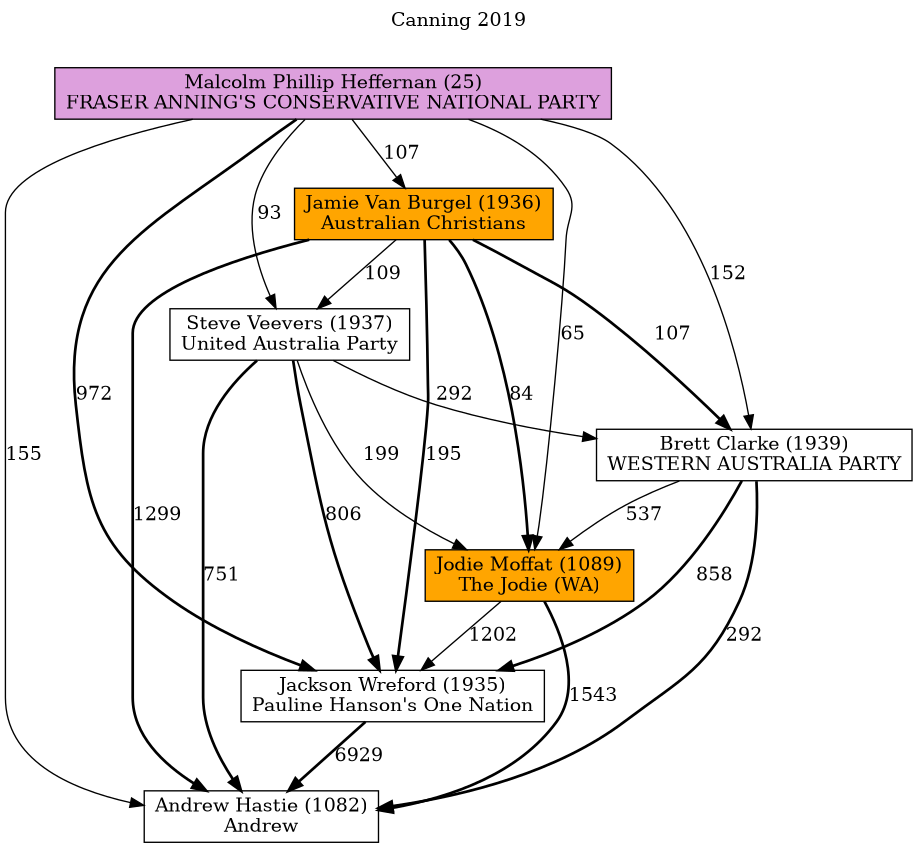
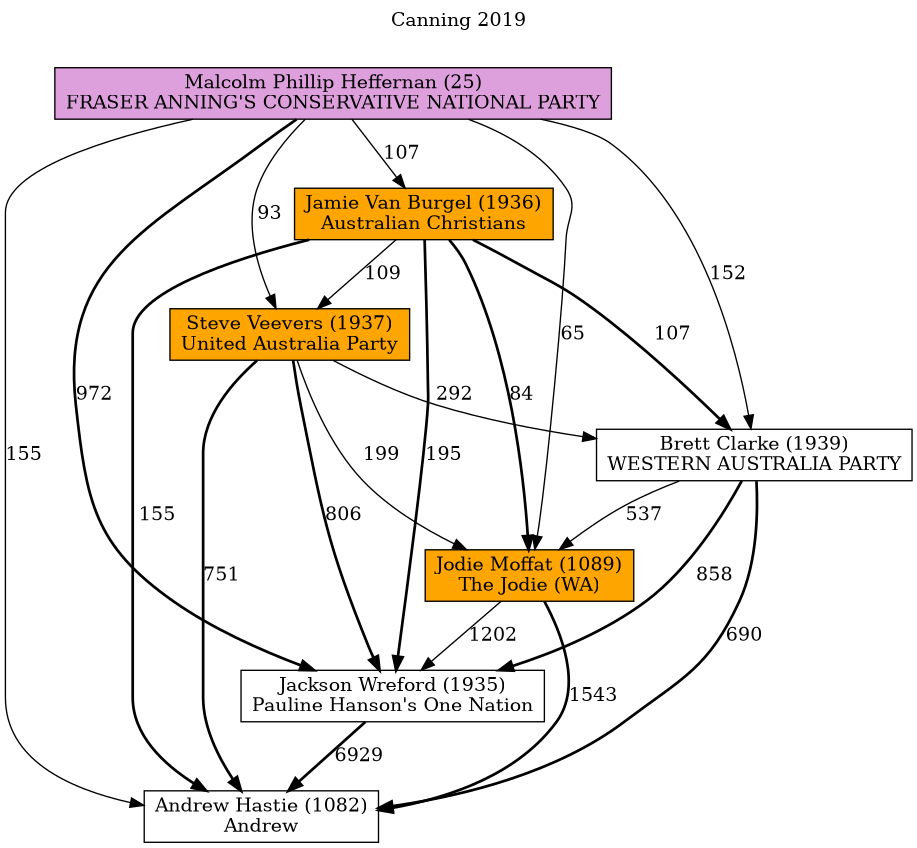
(290, 334) -> (290, 334)
(158, 515) -> (158, 515)
(745, 636) -> (745, 636)
